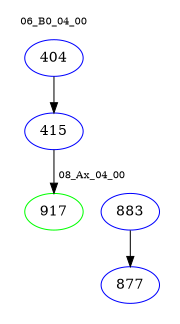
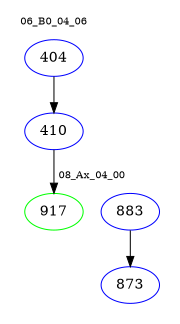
(54, 22) -> (54, 22)
(54, 131) -> (54, 131)
(130, 285) -> (130, 285)
